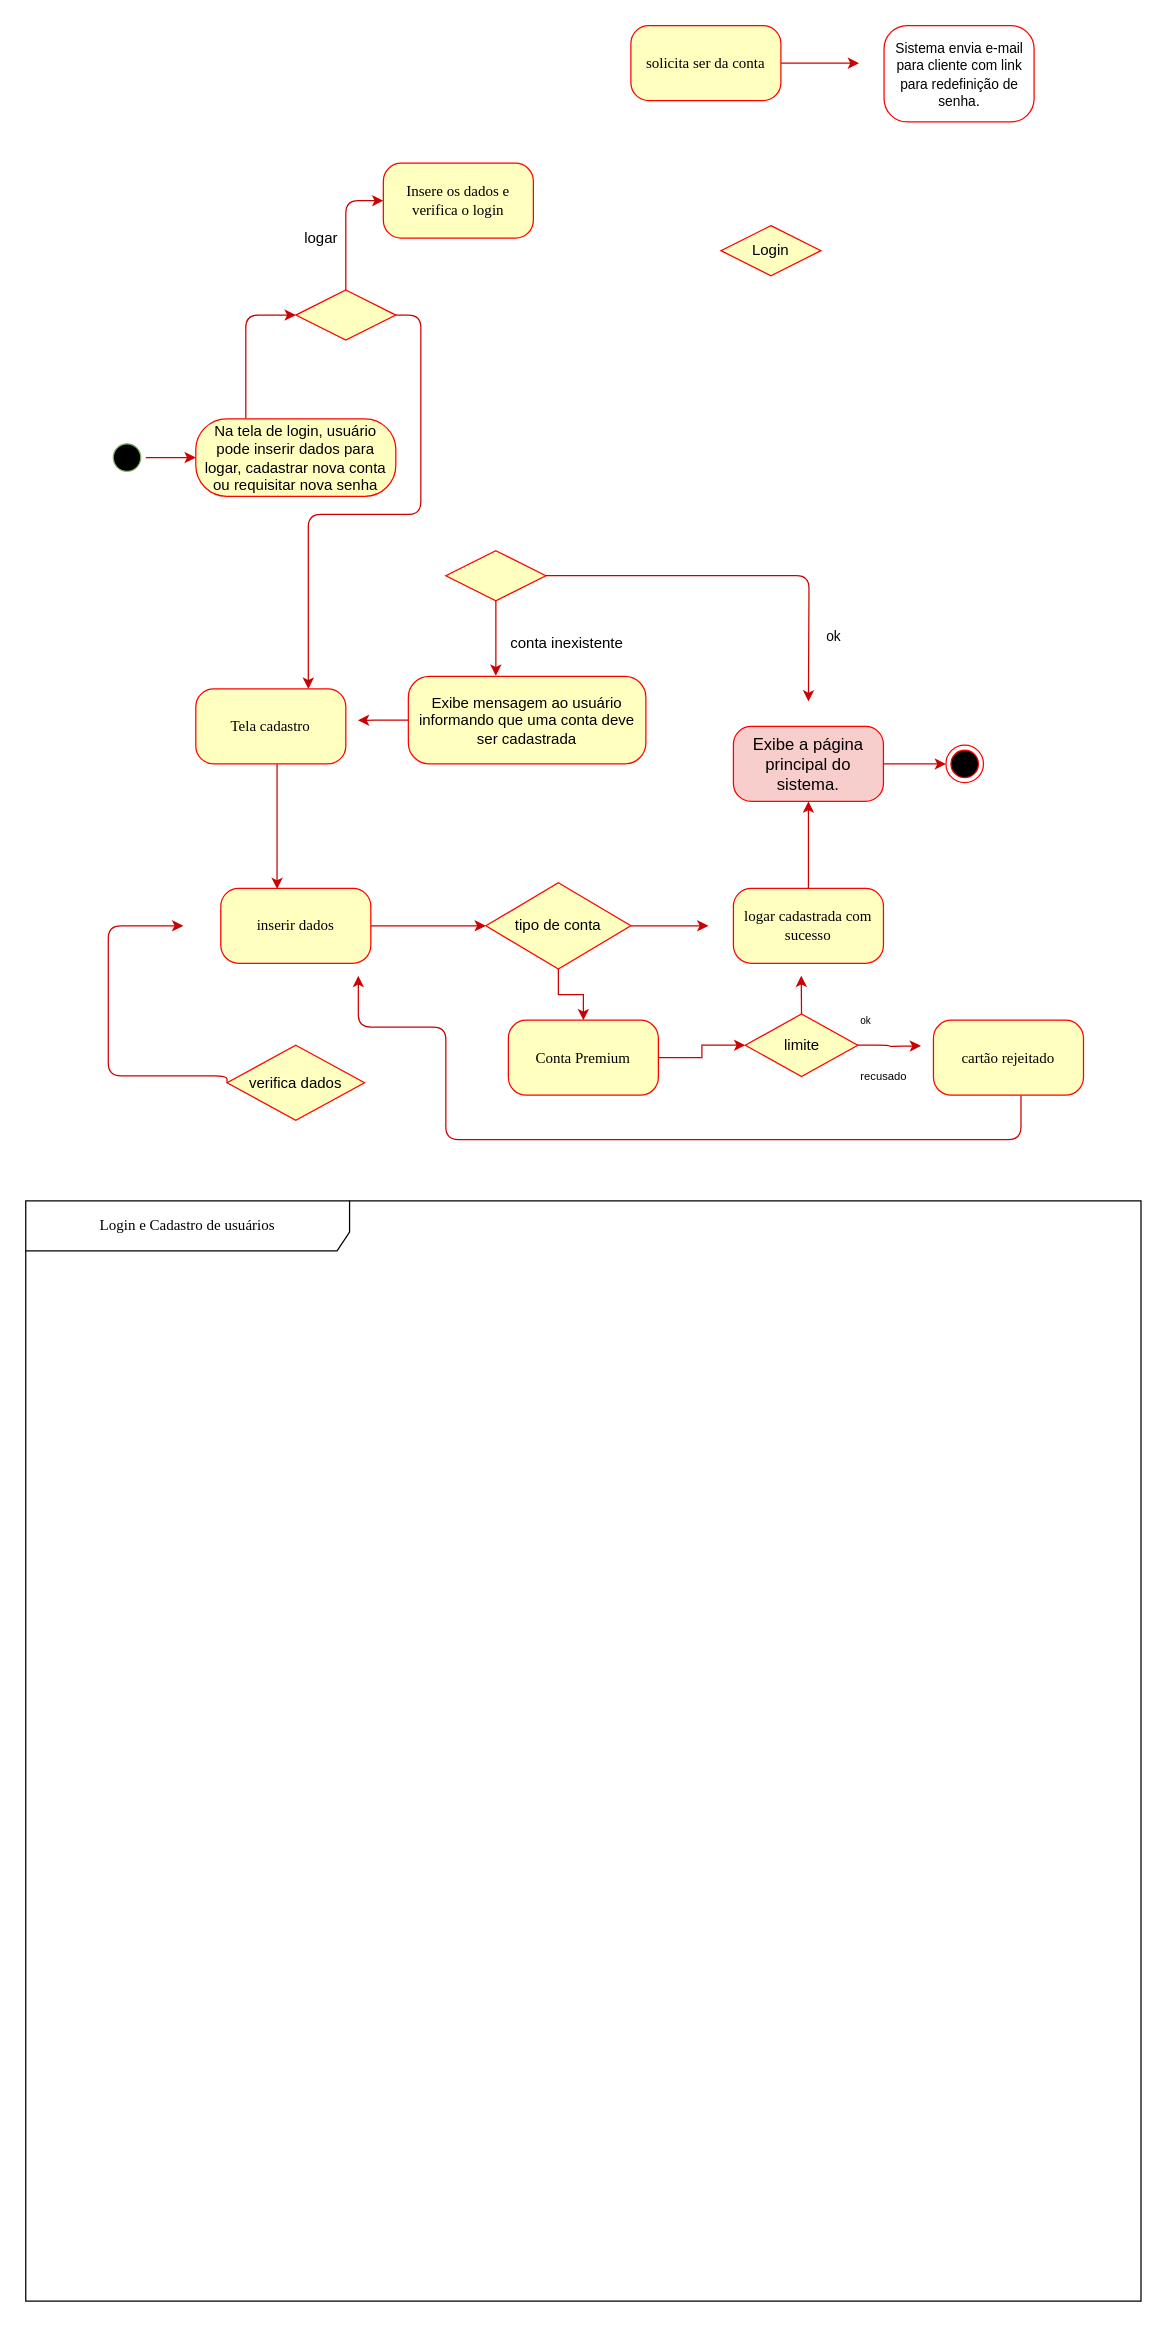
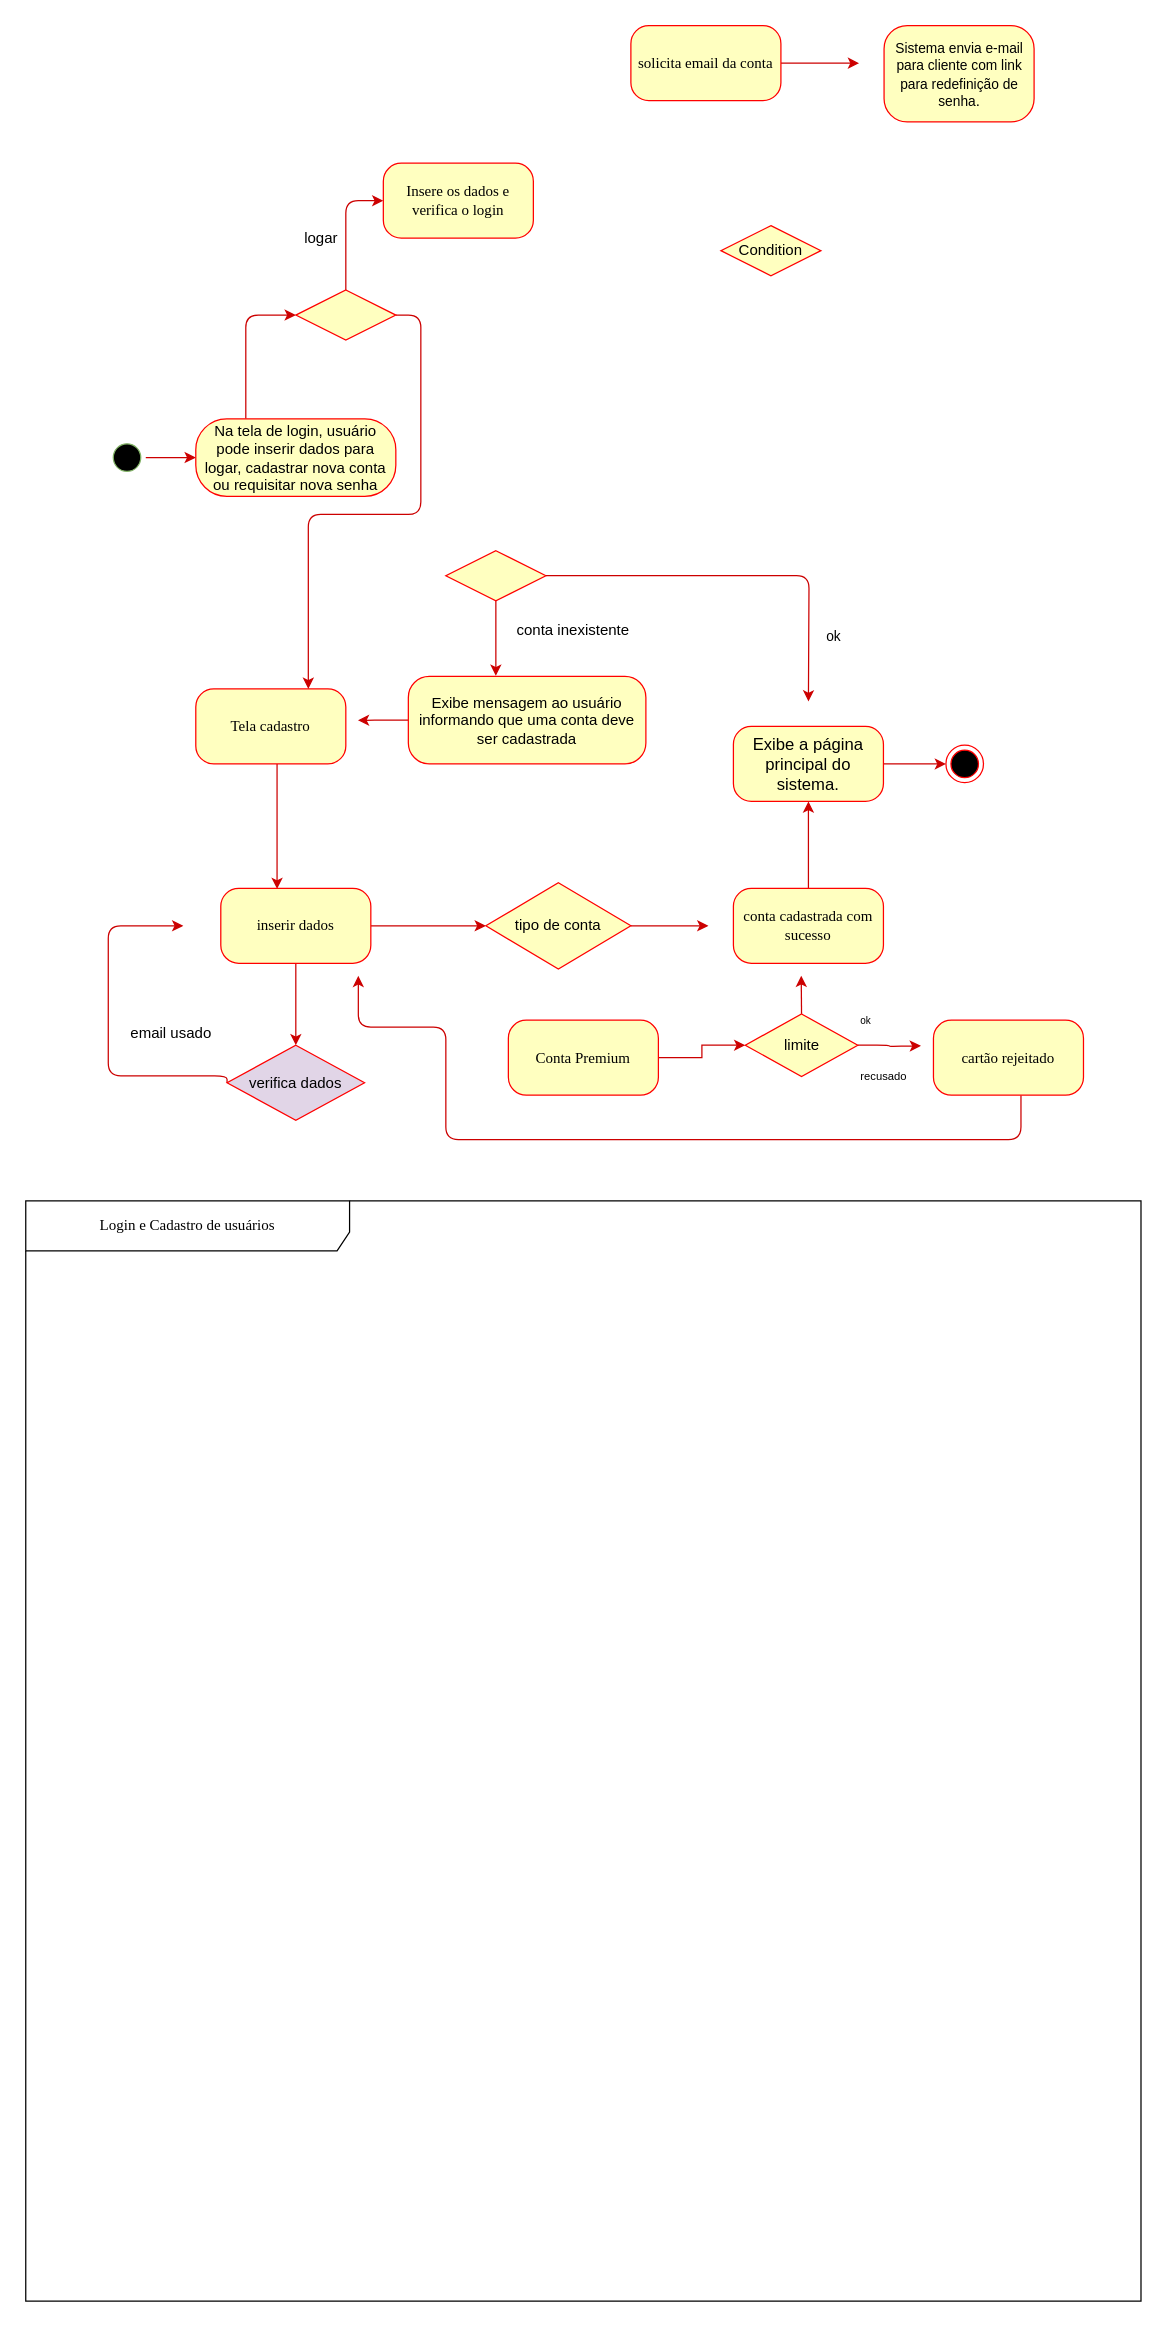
(706, 63) -> (706, 63)
(959, 74) -> (959, 74)
(771, 251) -> (771, 251)
(611, 644) -> (618, 632)
(808, 764) -> (808, 764)
(808, 926) -> (808, 926)
(566, 994) -> none
none -> (296, 1000)
none -> (171, 1033)
(296, 1083) -> (296, 1083)
